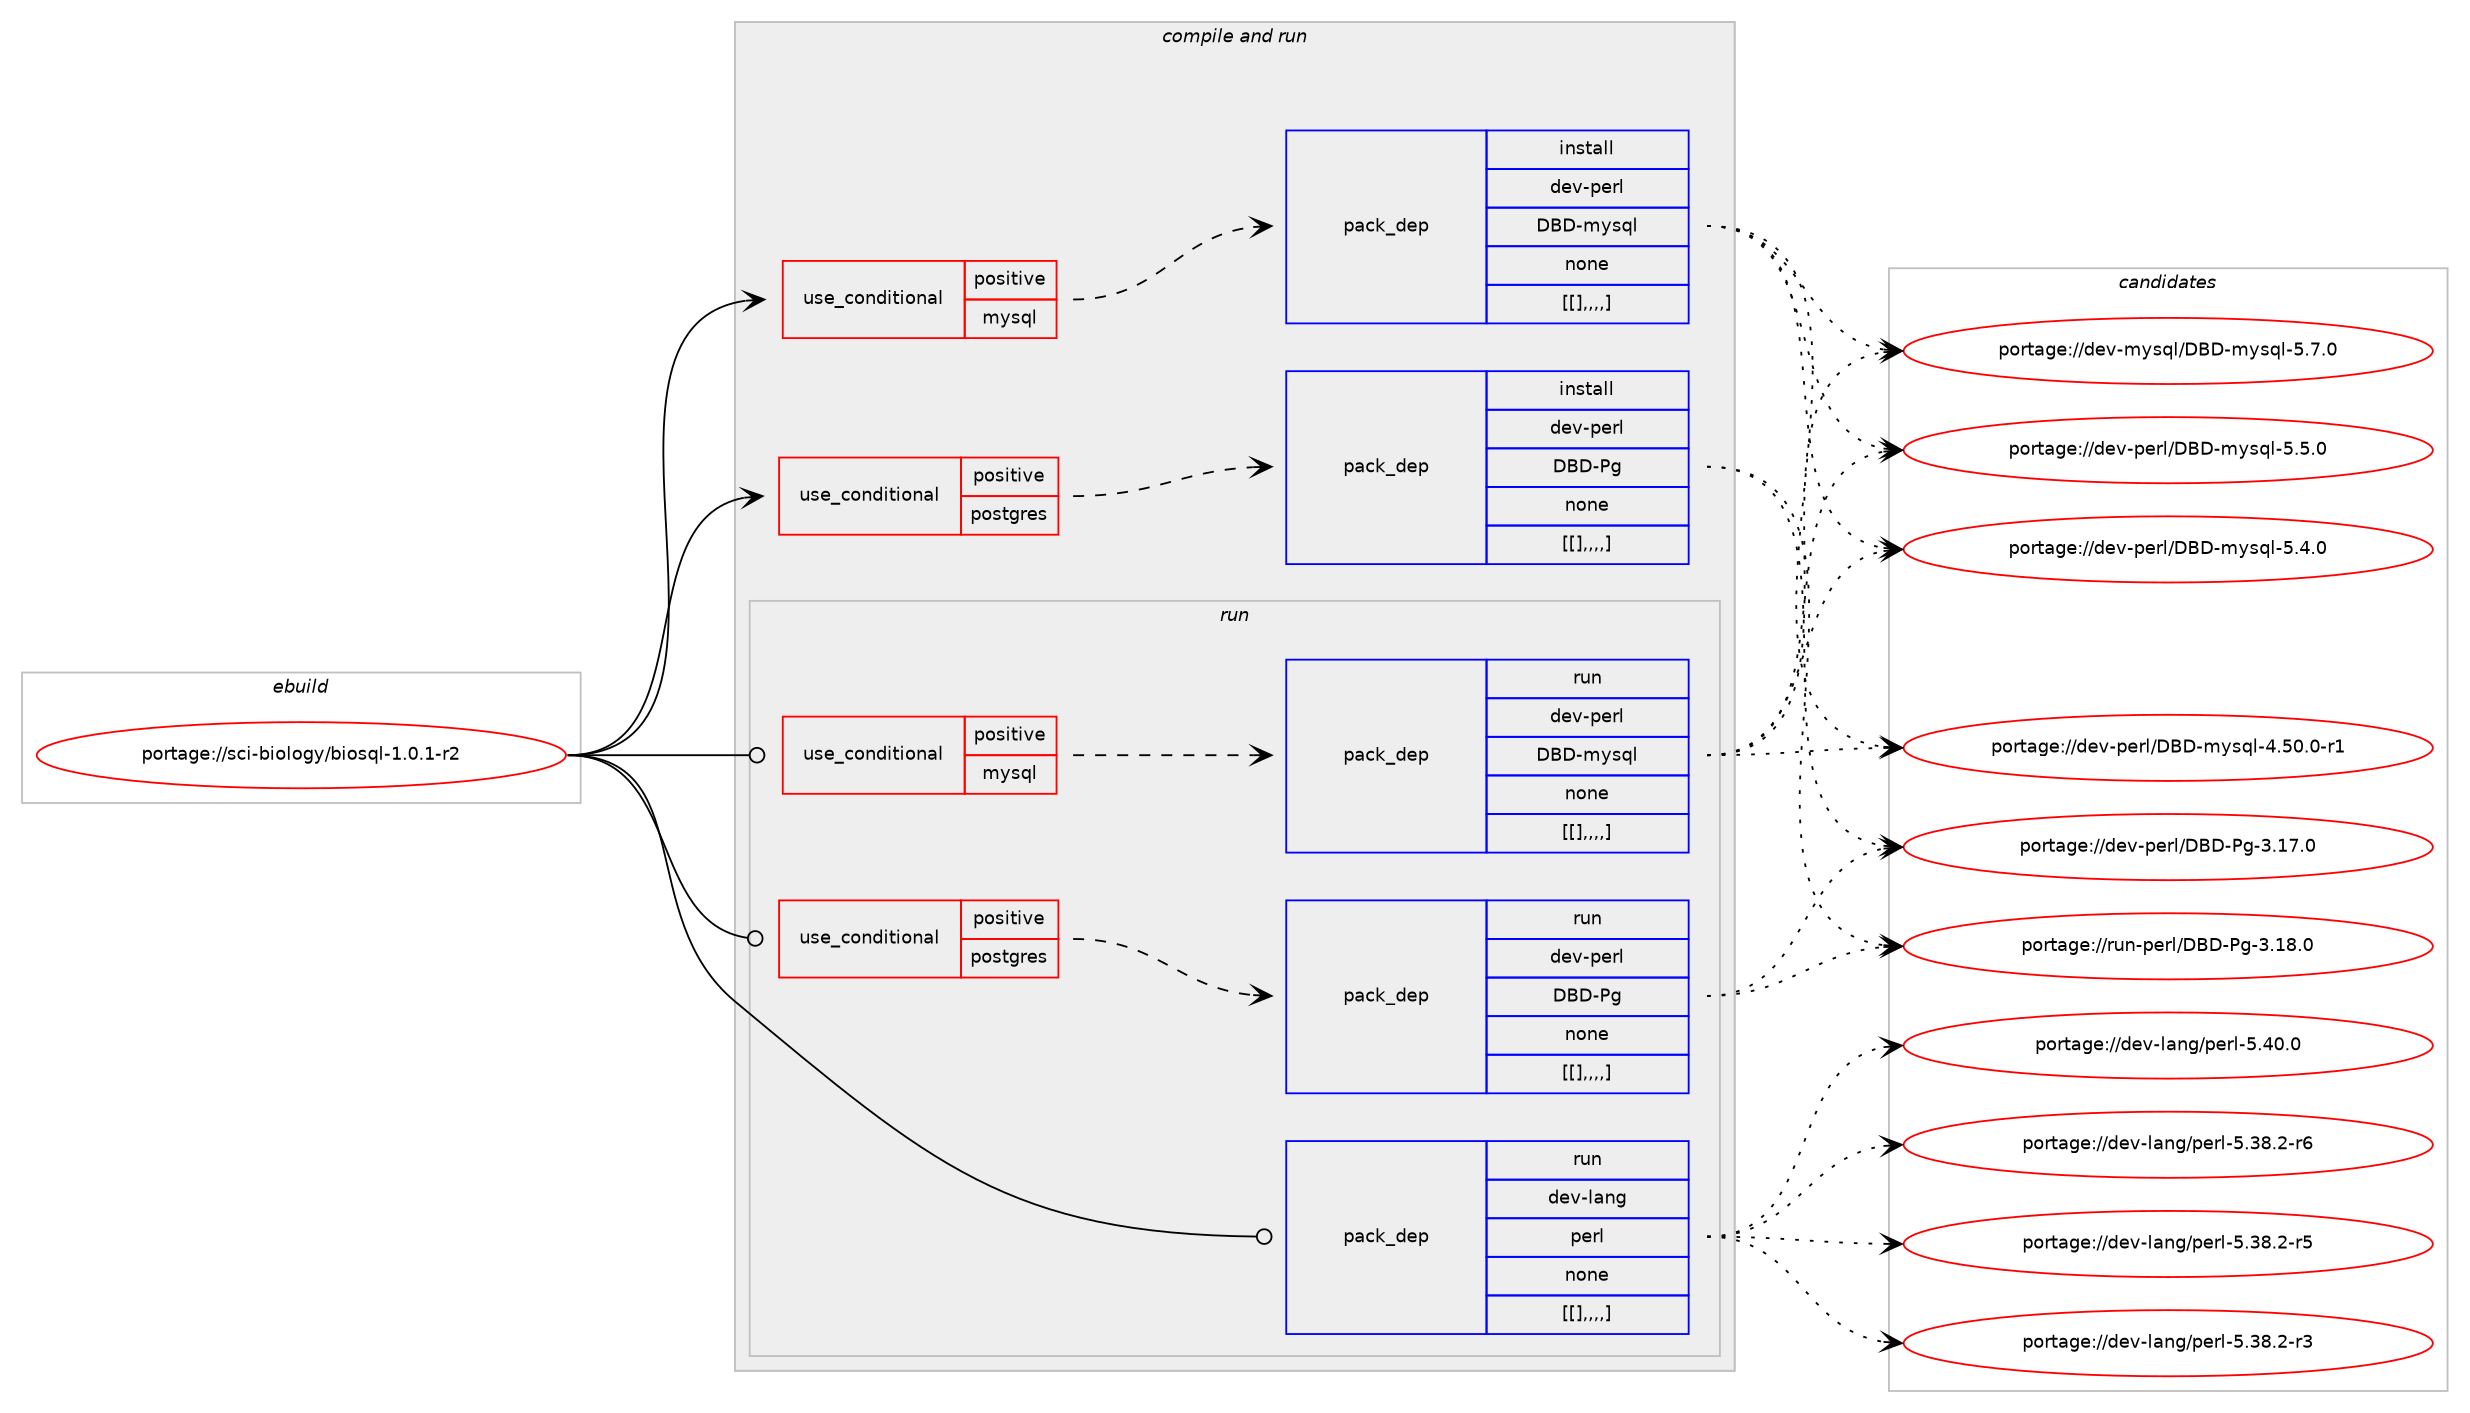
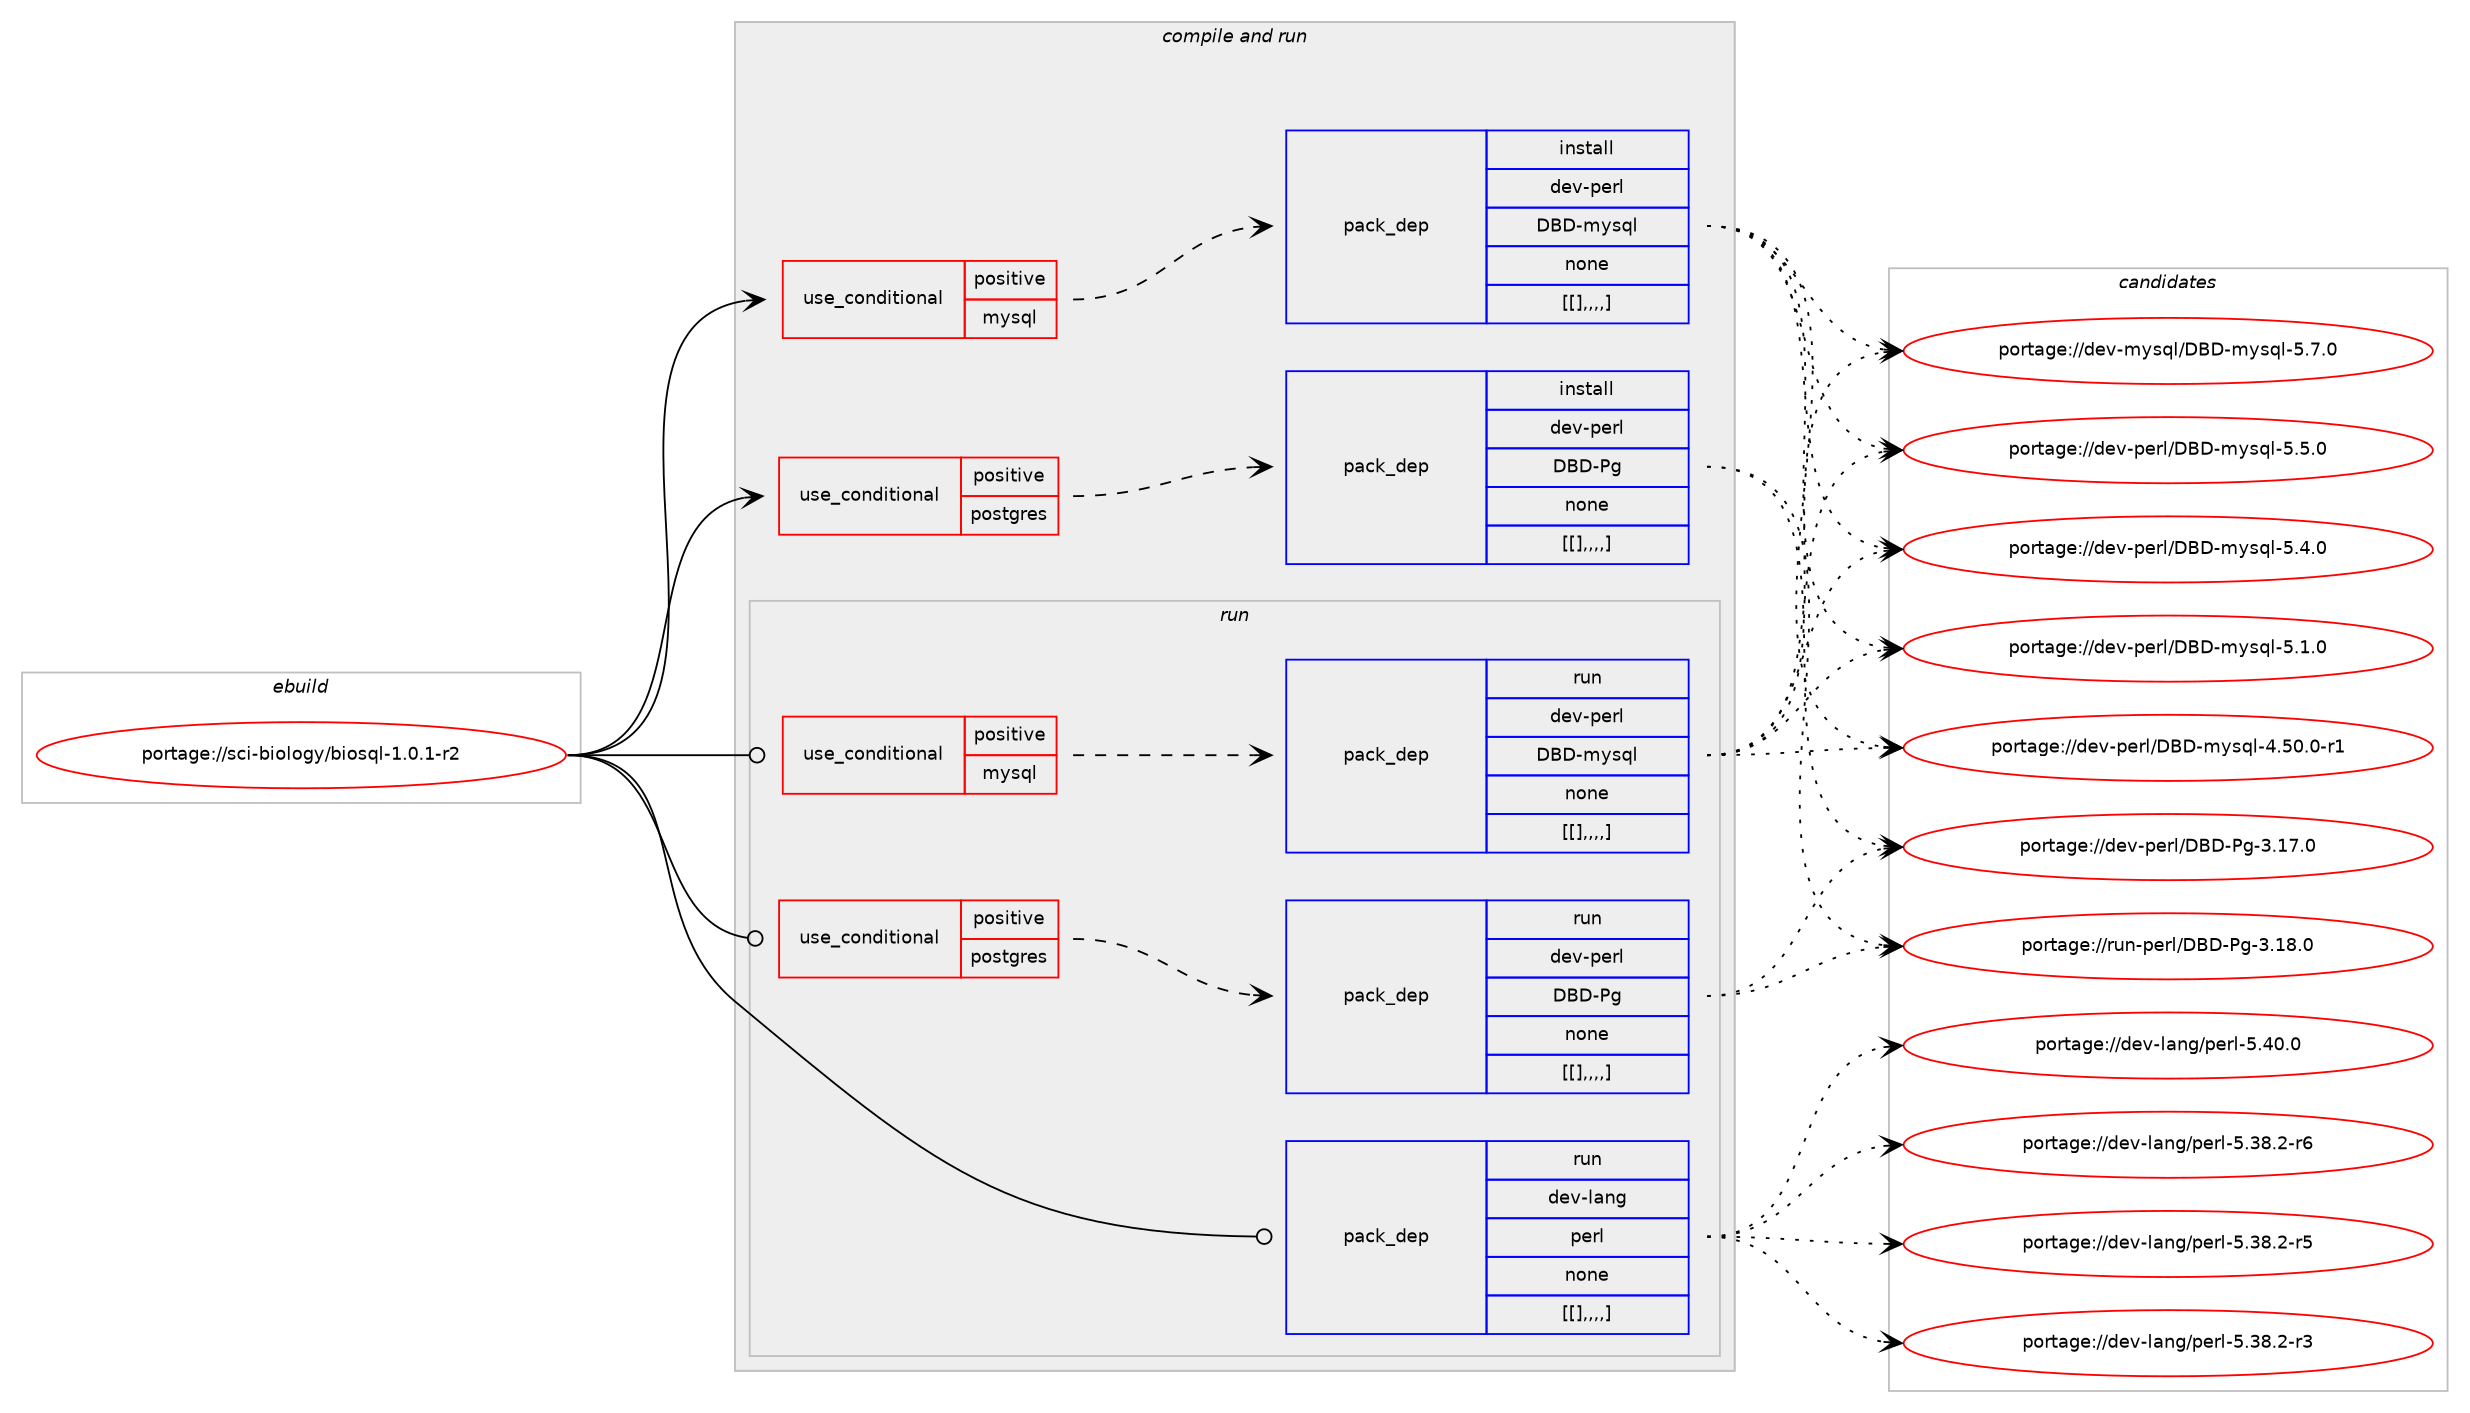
none -> (2168, 649)
